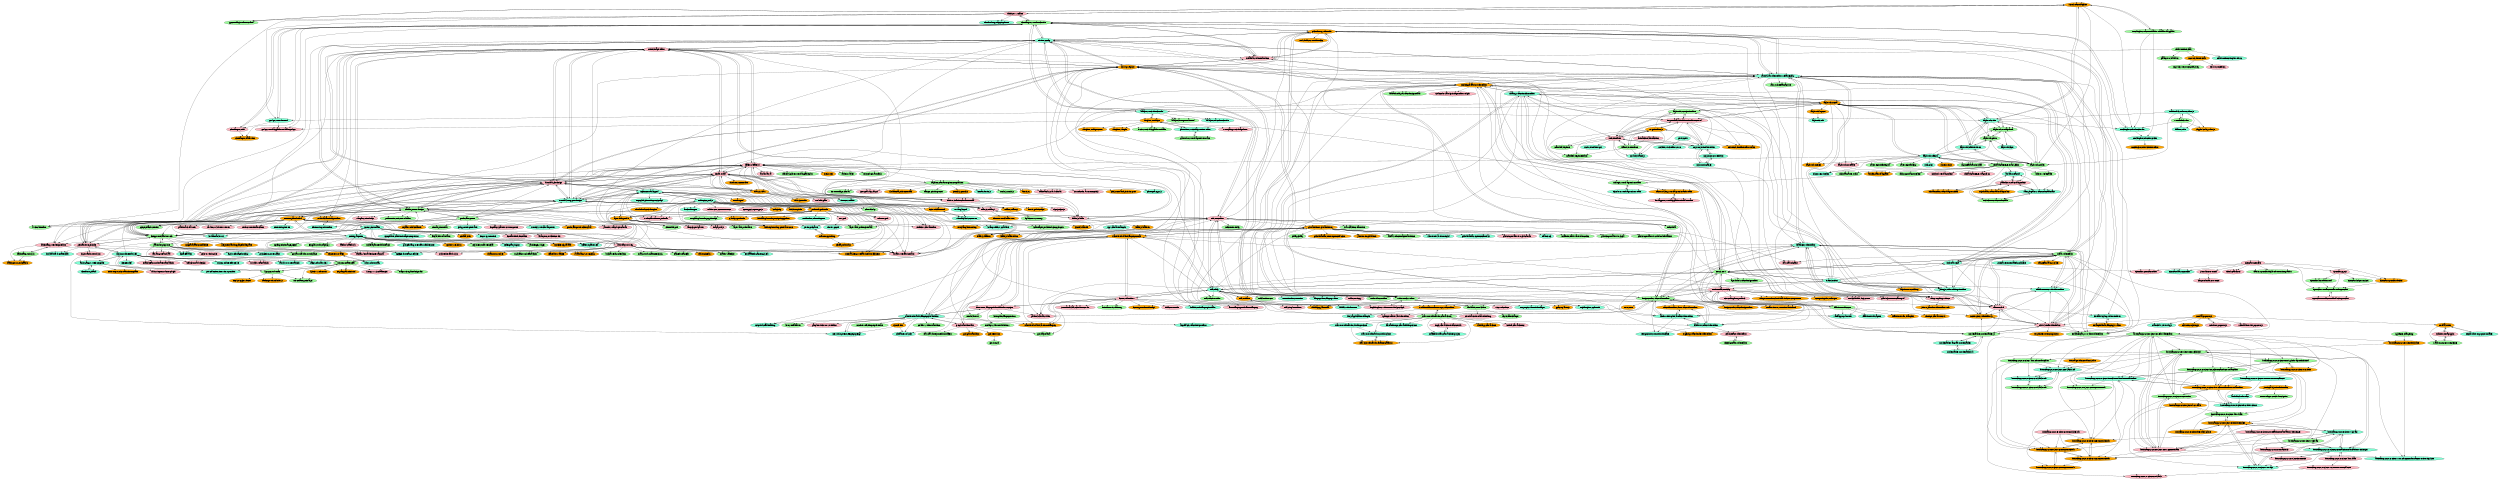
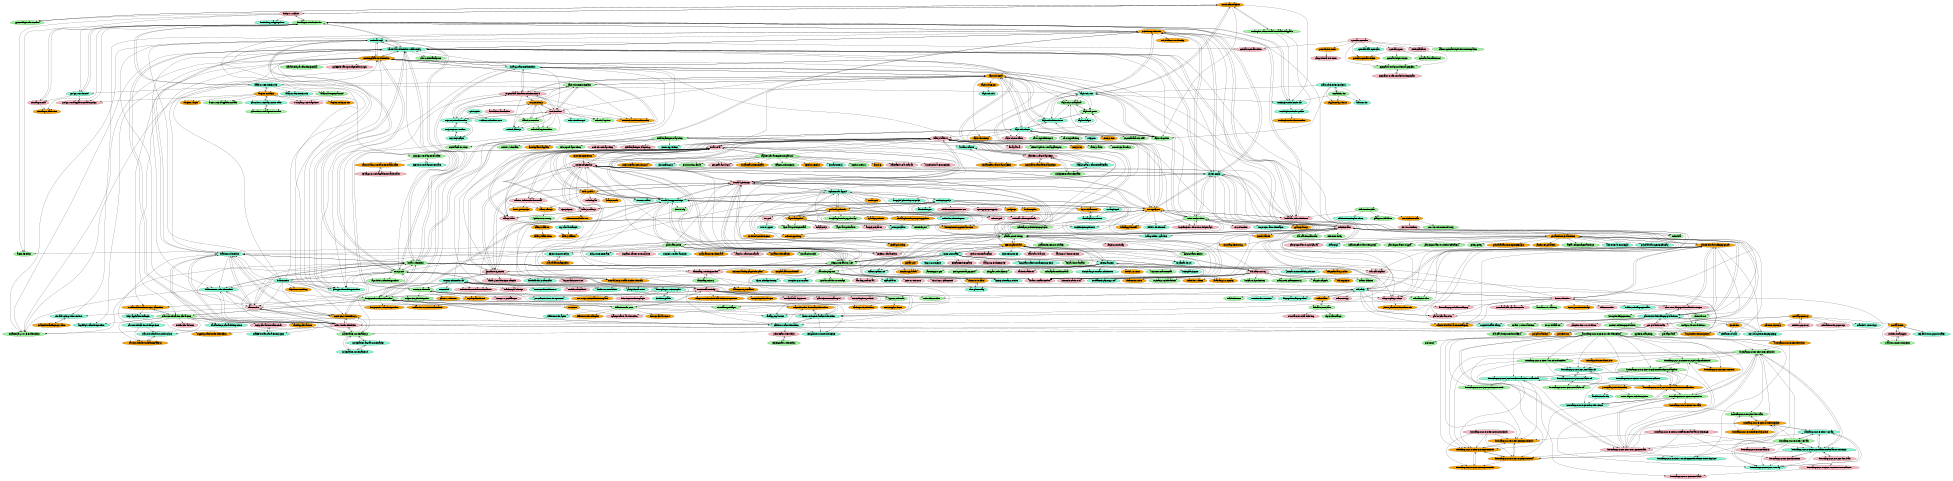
(1736, 46) -> (762, 36)
(753, 70) -> (583, 159)
(266, 245) -> (862, 270)
(2208, 272) -> (1327, 49)
none -> (942, 281)
(2073, 292) -> (1450, 282)
none -> (1716, 297)
(1292, 307) -> none
